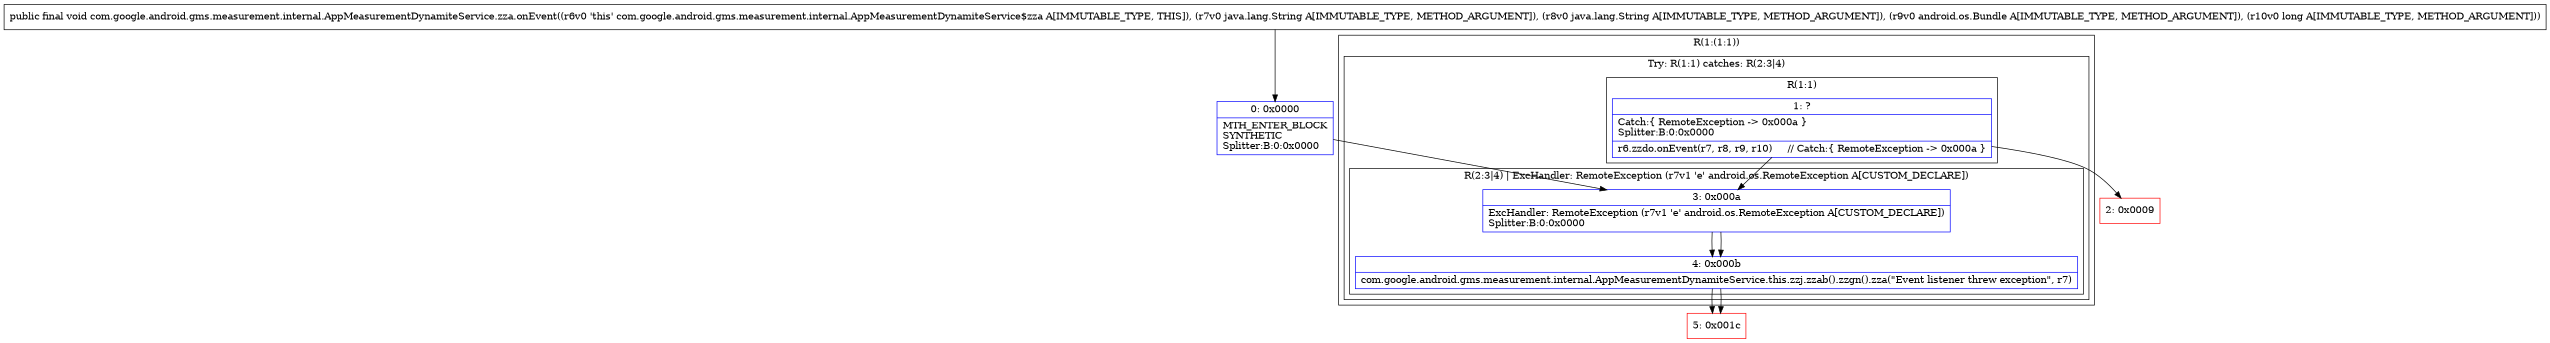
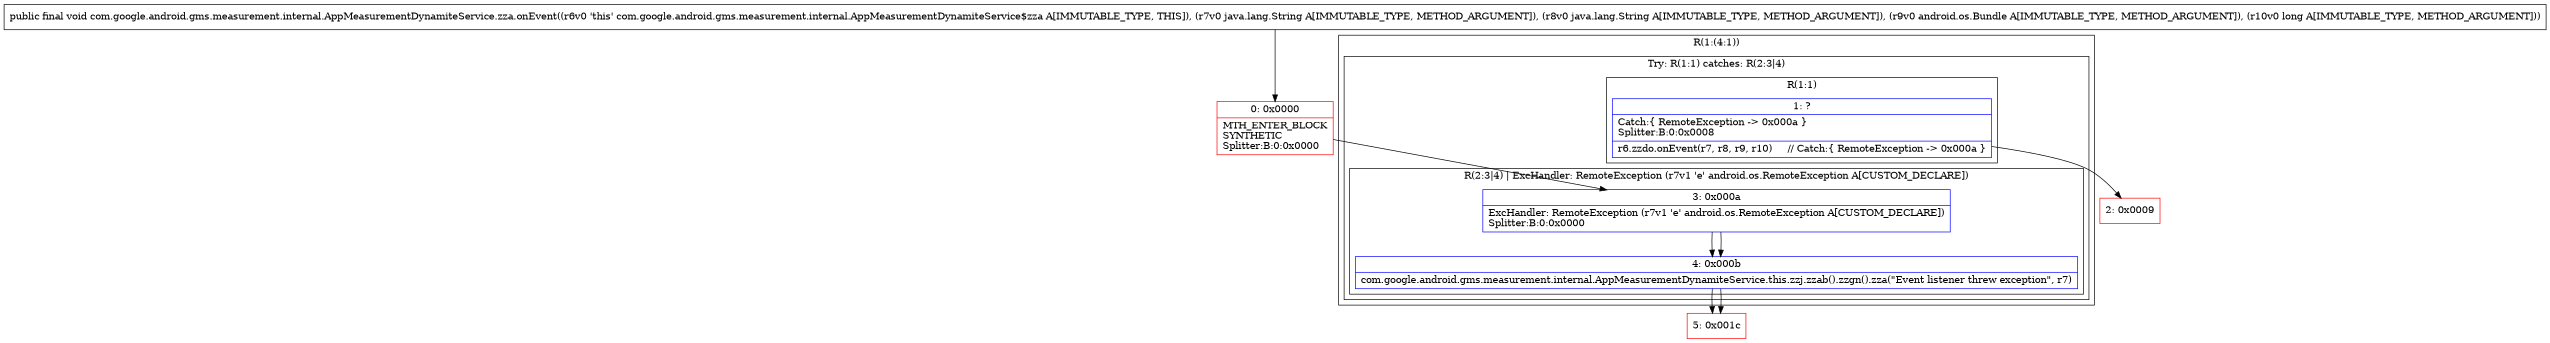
(1717, 43) -> (1717, 43)
(1275, 128) -> (1275, 128)
(1666, 133) -> (1666, 133)
(1755, 173) -> none
